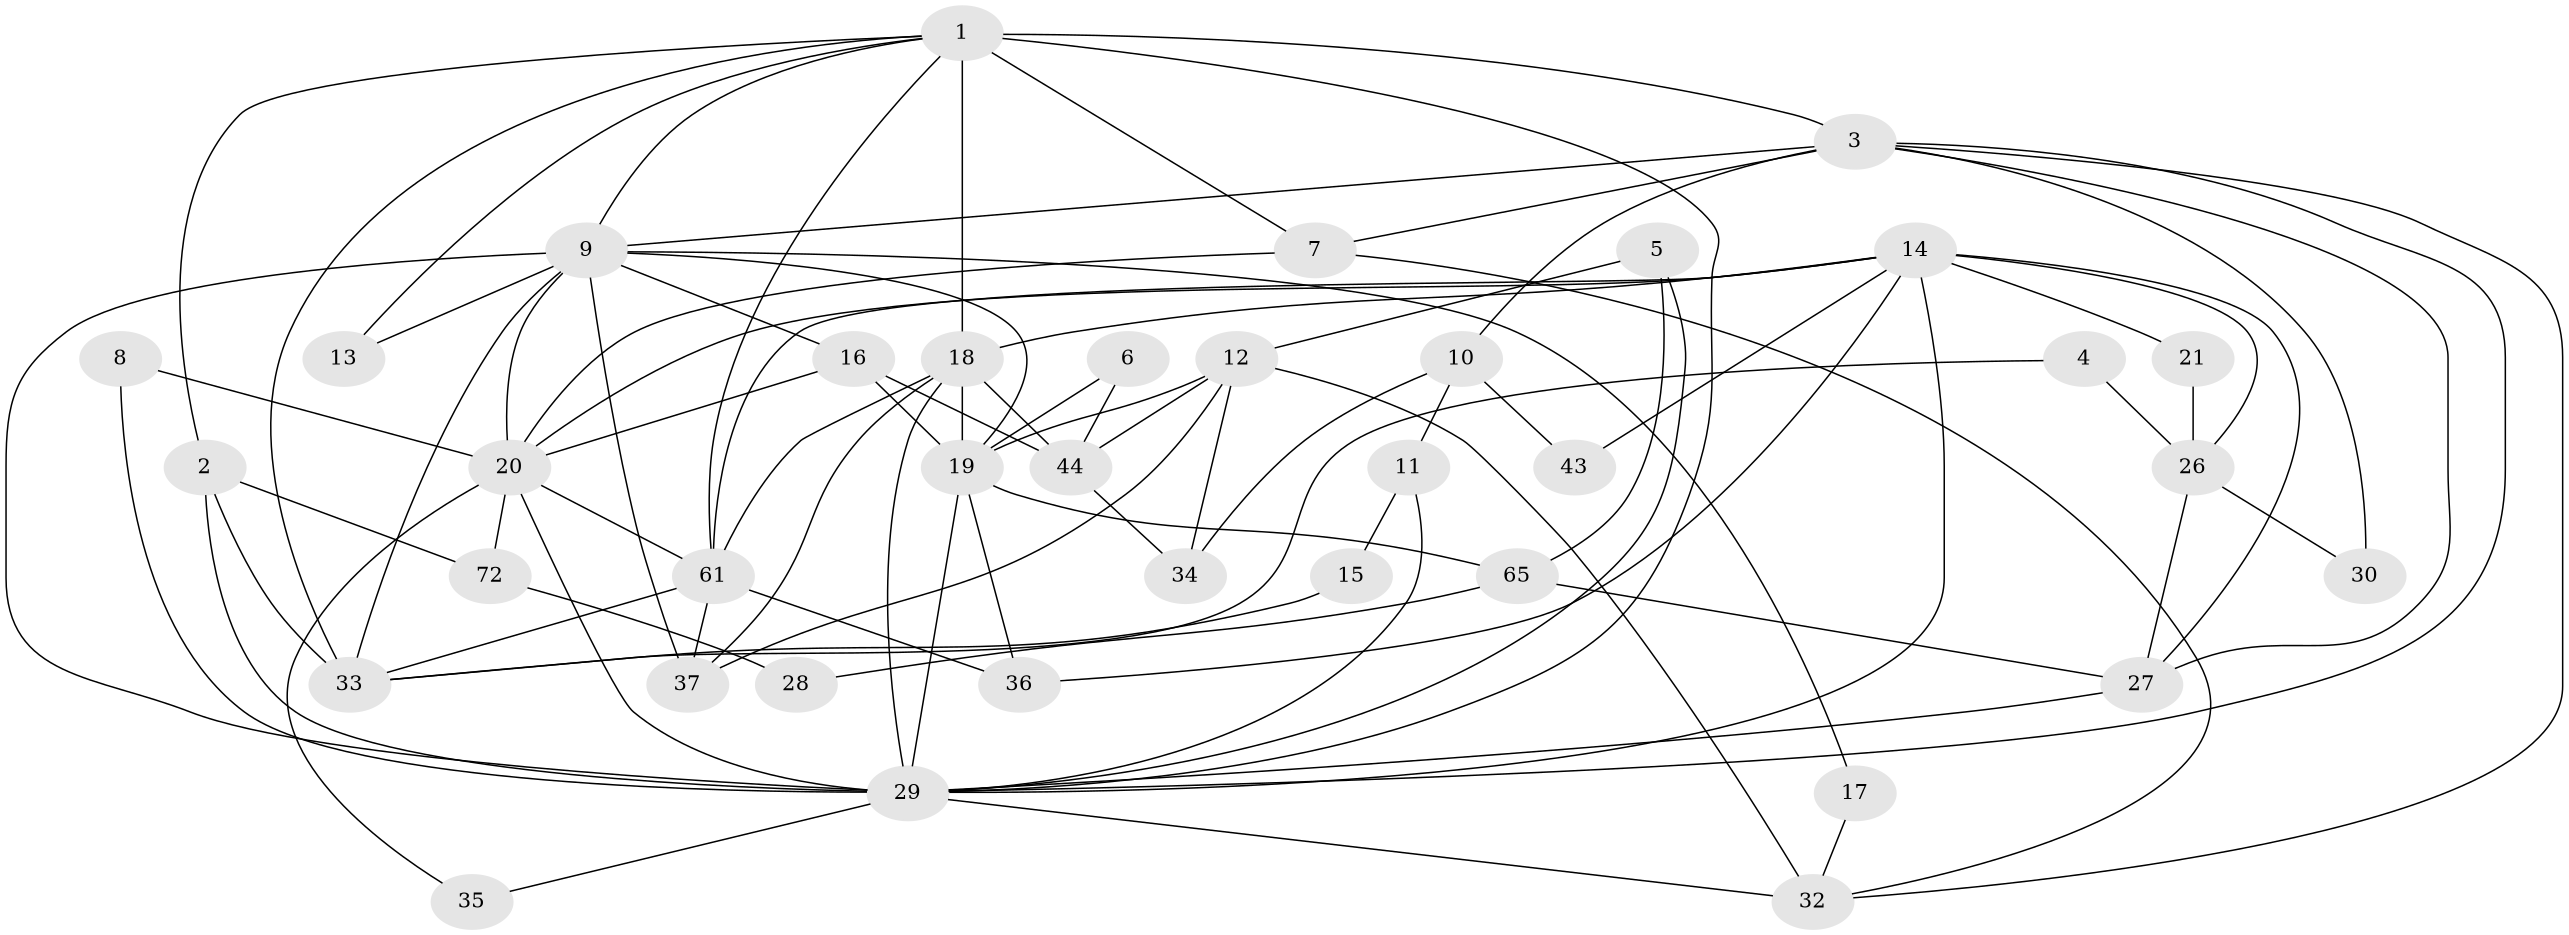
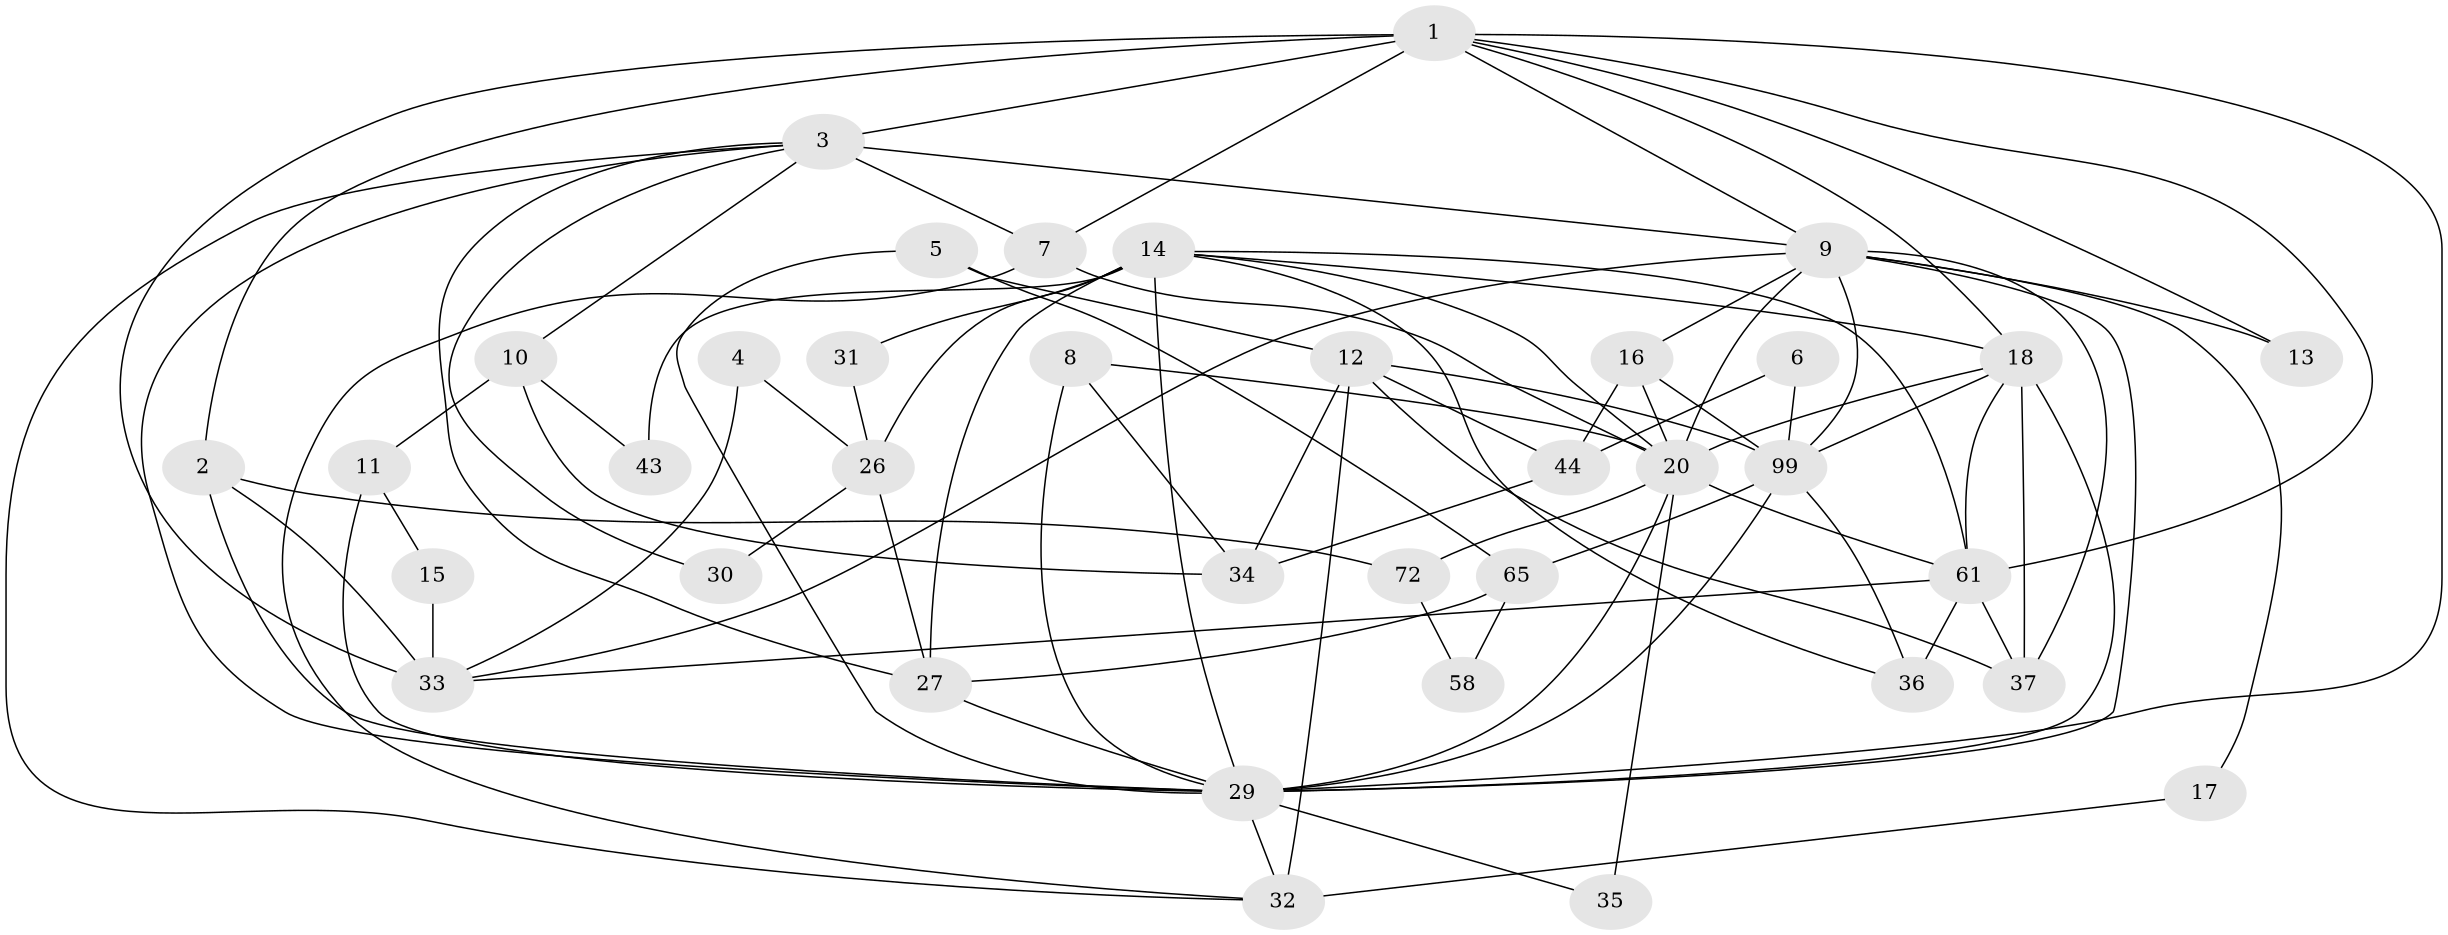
(2193, 359) -> (848, 359)
(1018, 415) -> (1858, 400)
(962, 468) -> (1786, 468)
none -> (1157, 468)
(796, 685) -> (1463, 685)
